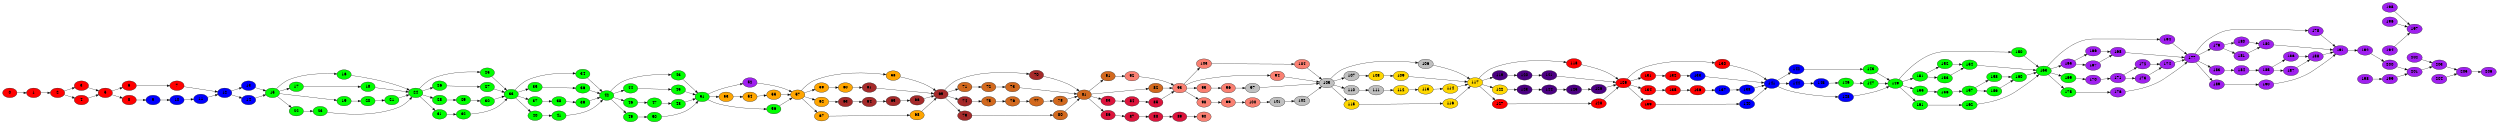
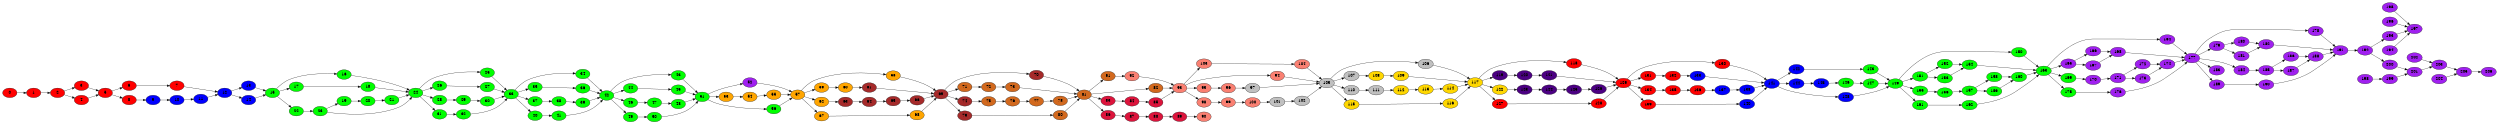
none -> (2390, 36)
(2228, 70) -> (2217, 61)
(307, 97) -> (331, 107)
